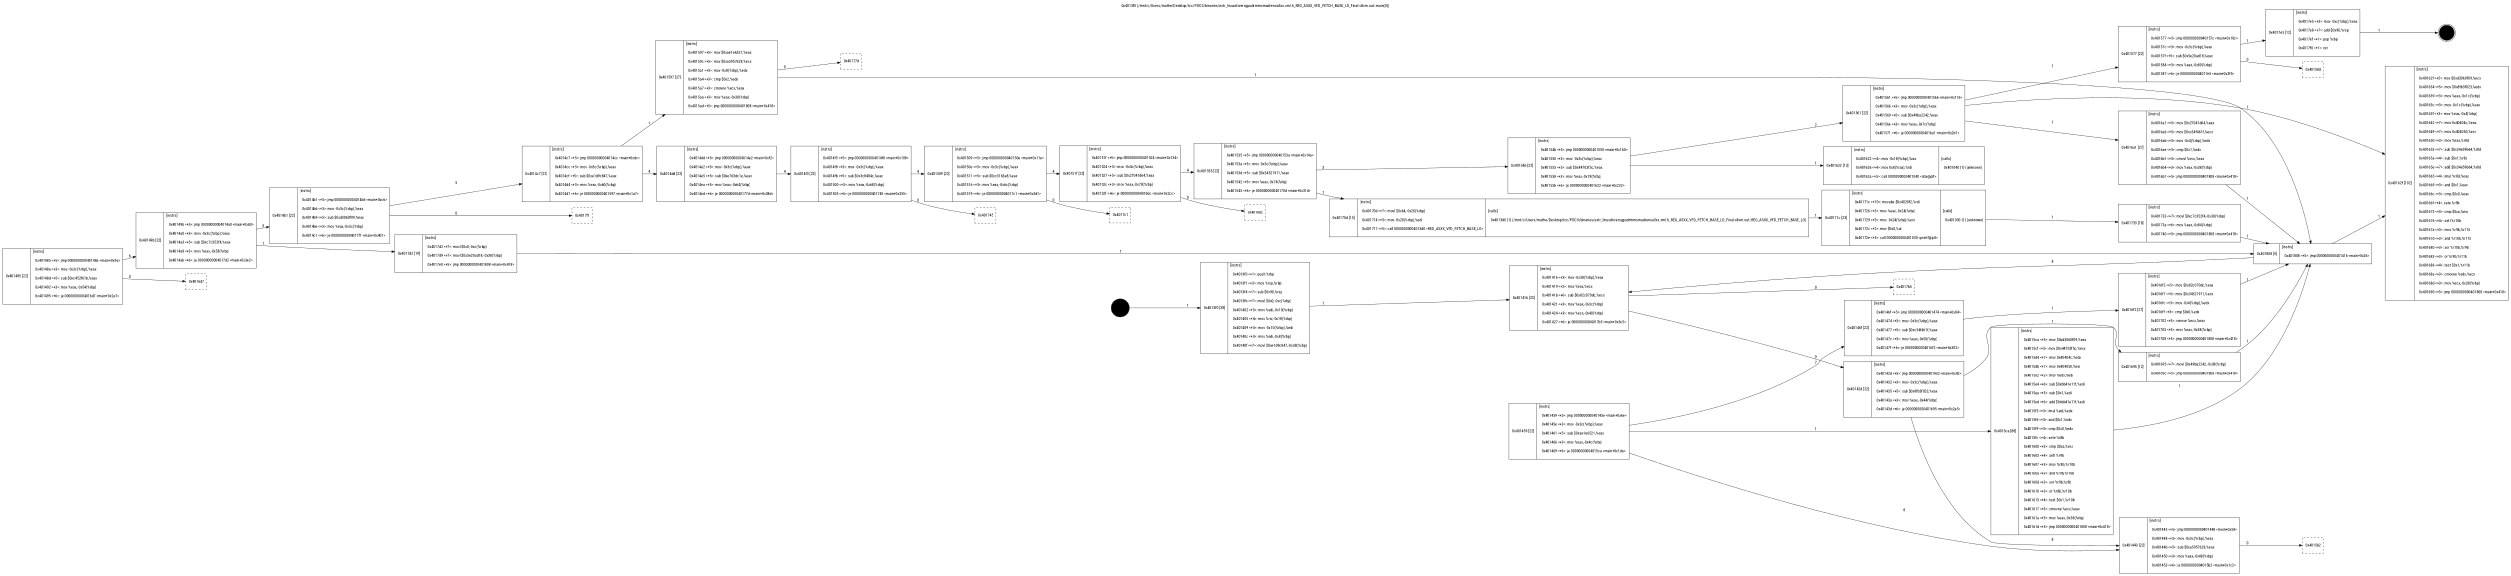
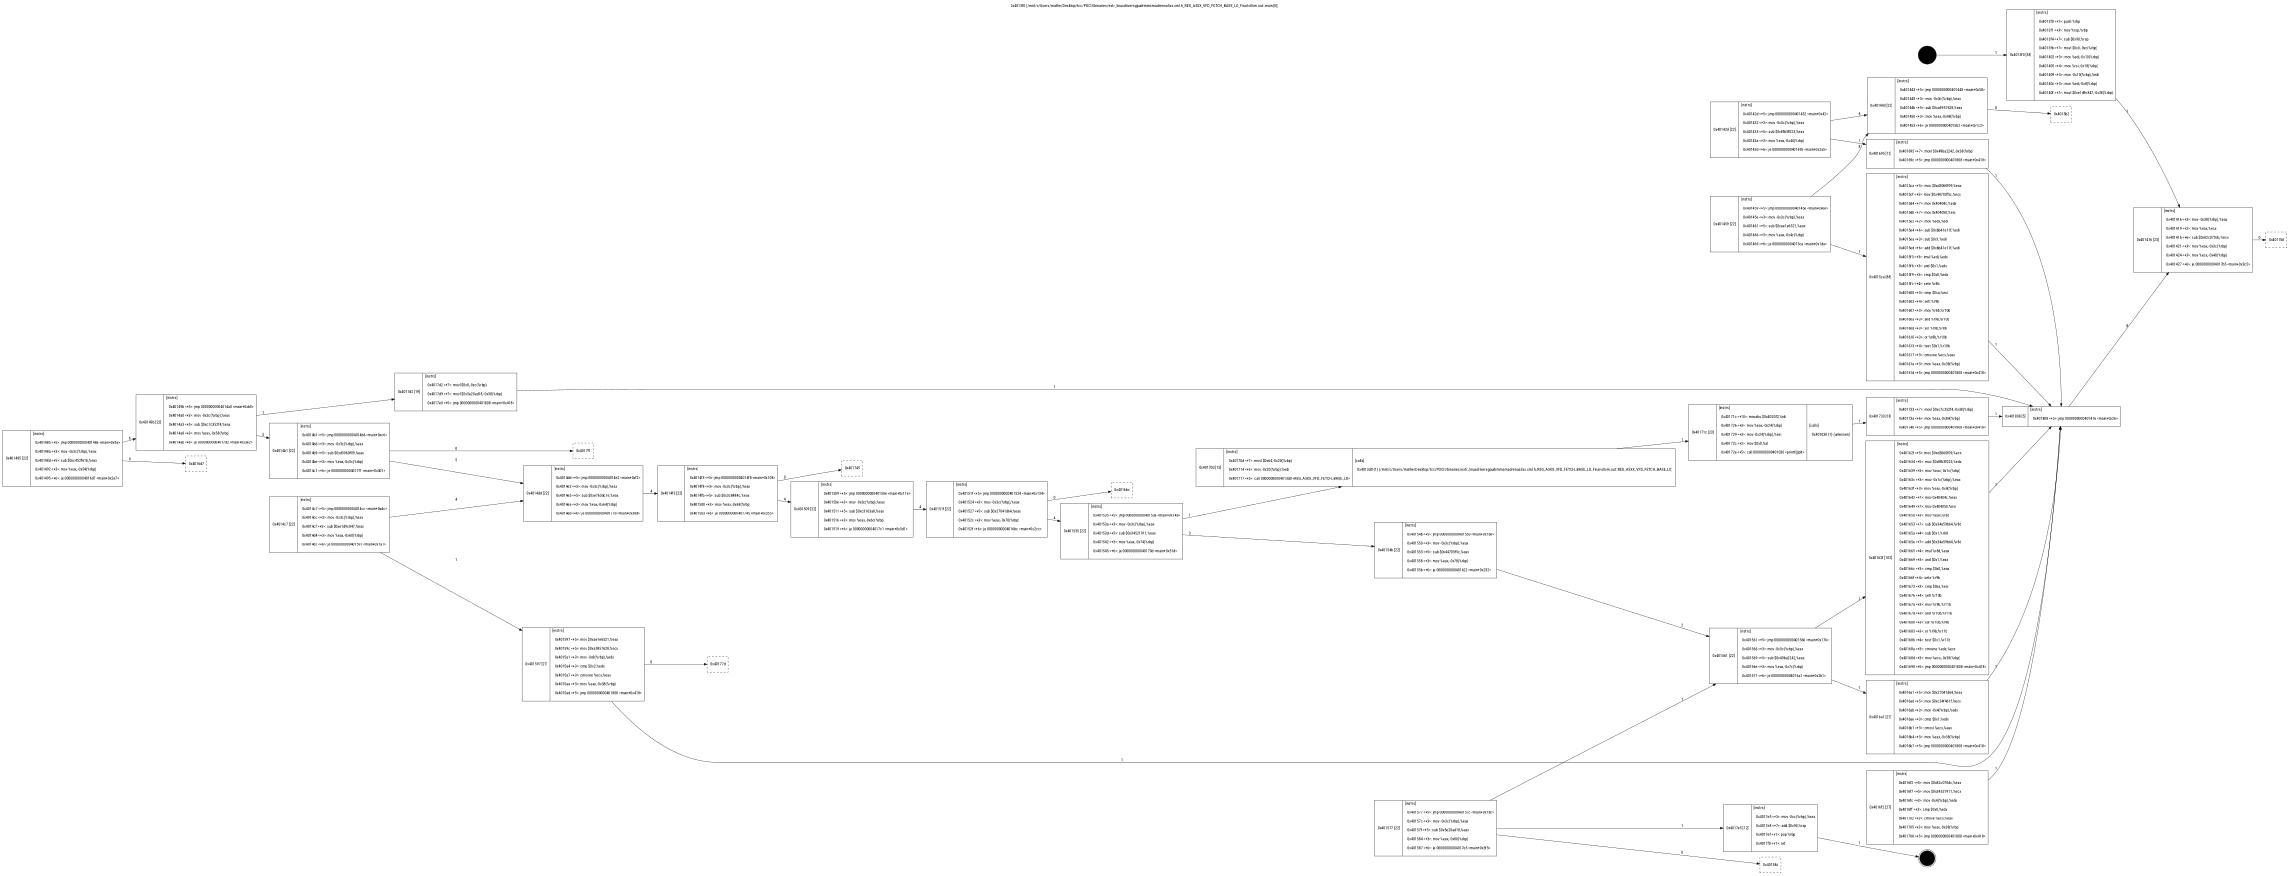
(2036, 85) -> (1602, 743)
(1904, 166) -> none
(454, 195) -> (455, 472)
(1120, 215) -> none
(2357, 230) -> (2019, 461)
(1904, 328) -> none
(1735, 337) -> none
